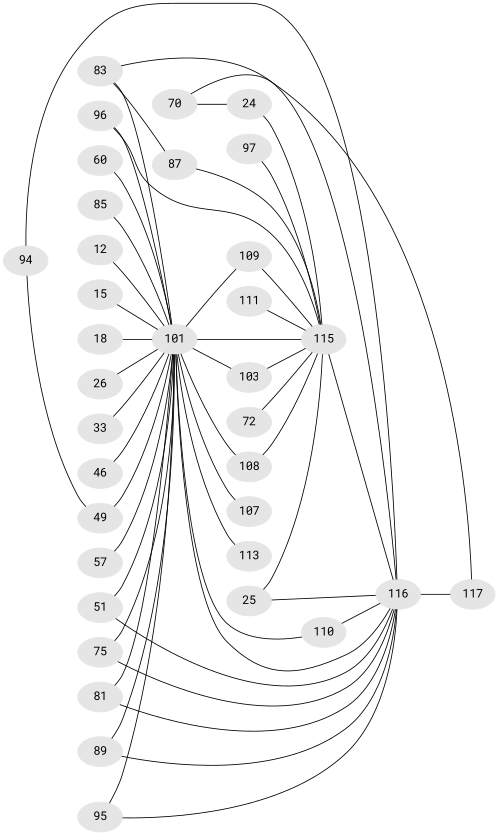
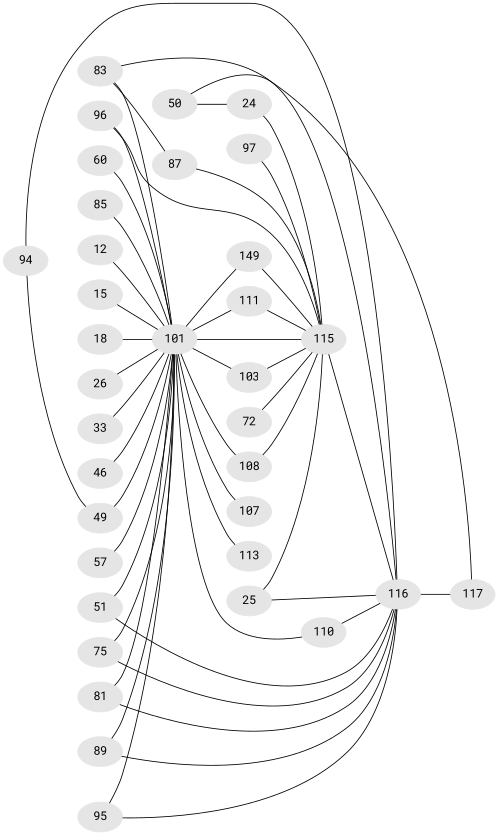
(175, 104) -> (175, 104)
(249, 257) -> (249, 257)
(205, 597) -> (212, 320)
